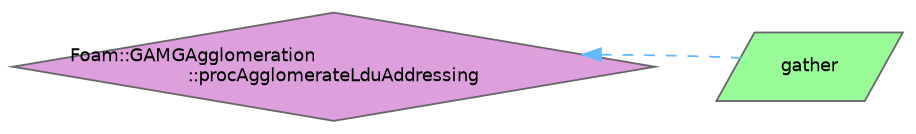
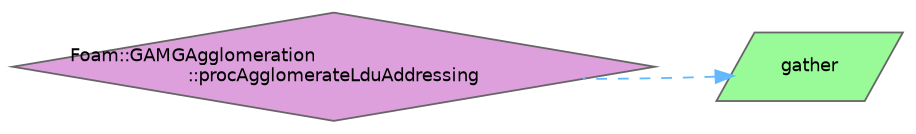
(672, 56) -> (649, 78)
